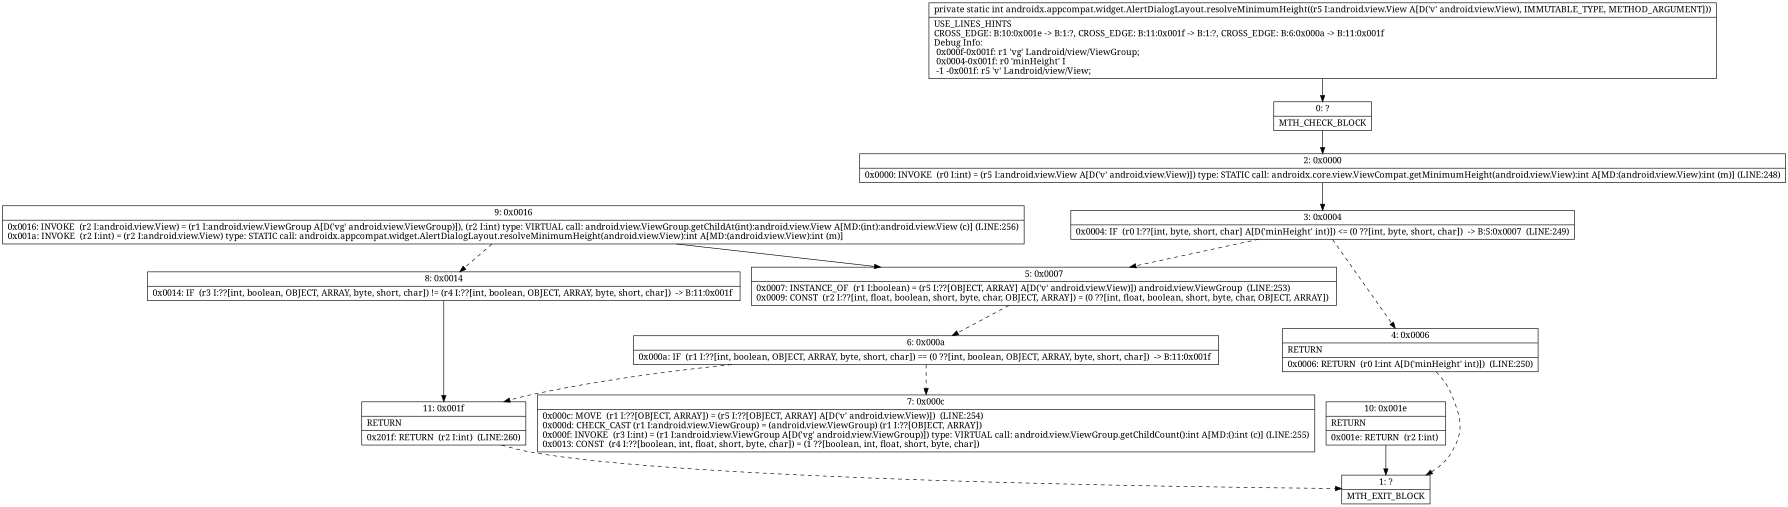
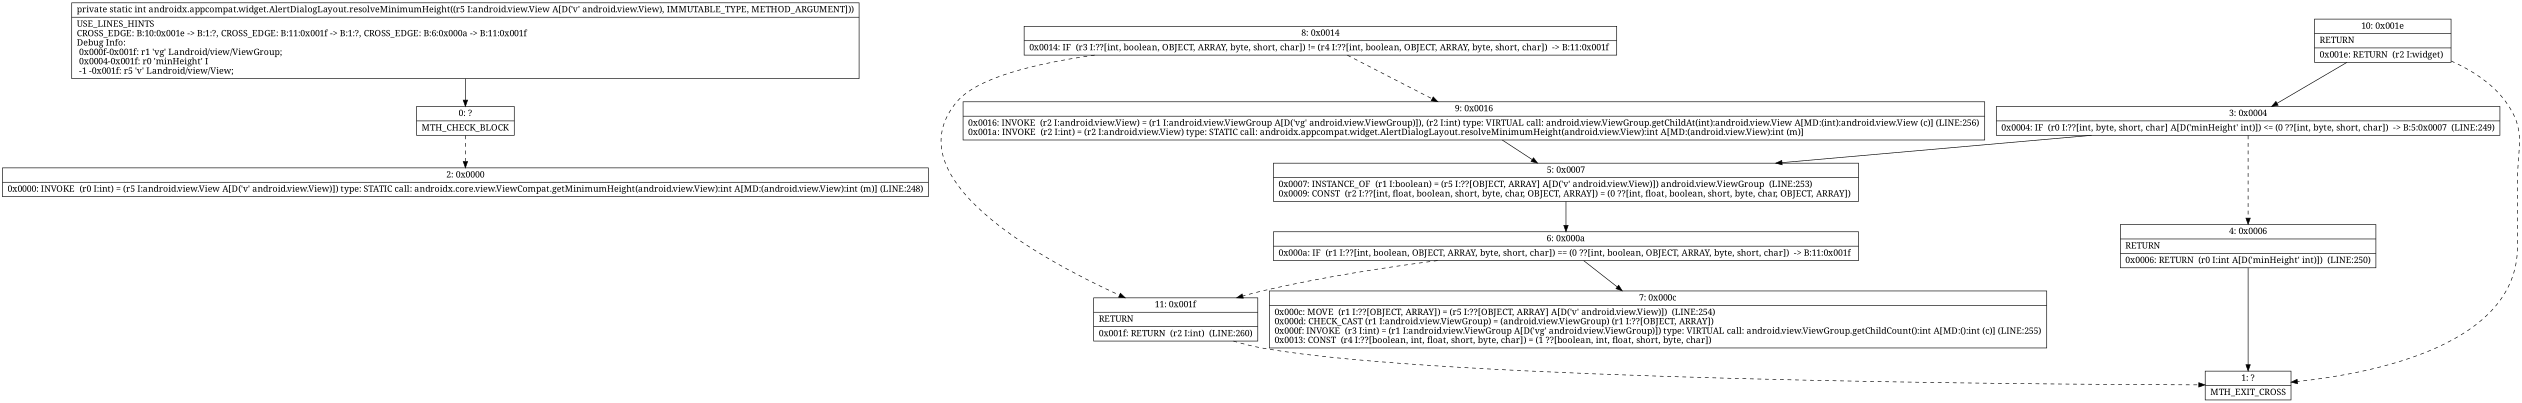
(1323, 139) -> (465, 148)
(1323, 193) -> (2312, 83)
(1197, 253) -> (1937, 149)
(478, 256) -> (1390, 77)
(983, 319) -> (1566, 213)
(444, 348) -> (948, 167)
(926, 376) -> (1600, 274)
(1460, 424) -> (2248, 316)
(444, 438) -> (1176, 334)
(1386, 438) -> (2383, 55)
(1386, 457) -> (2512, 278)
(1386, 496) -> (2248, 392)
